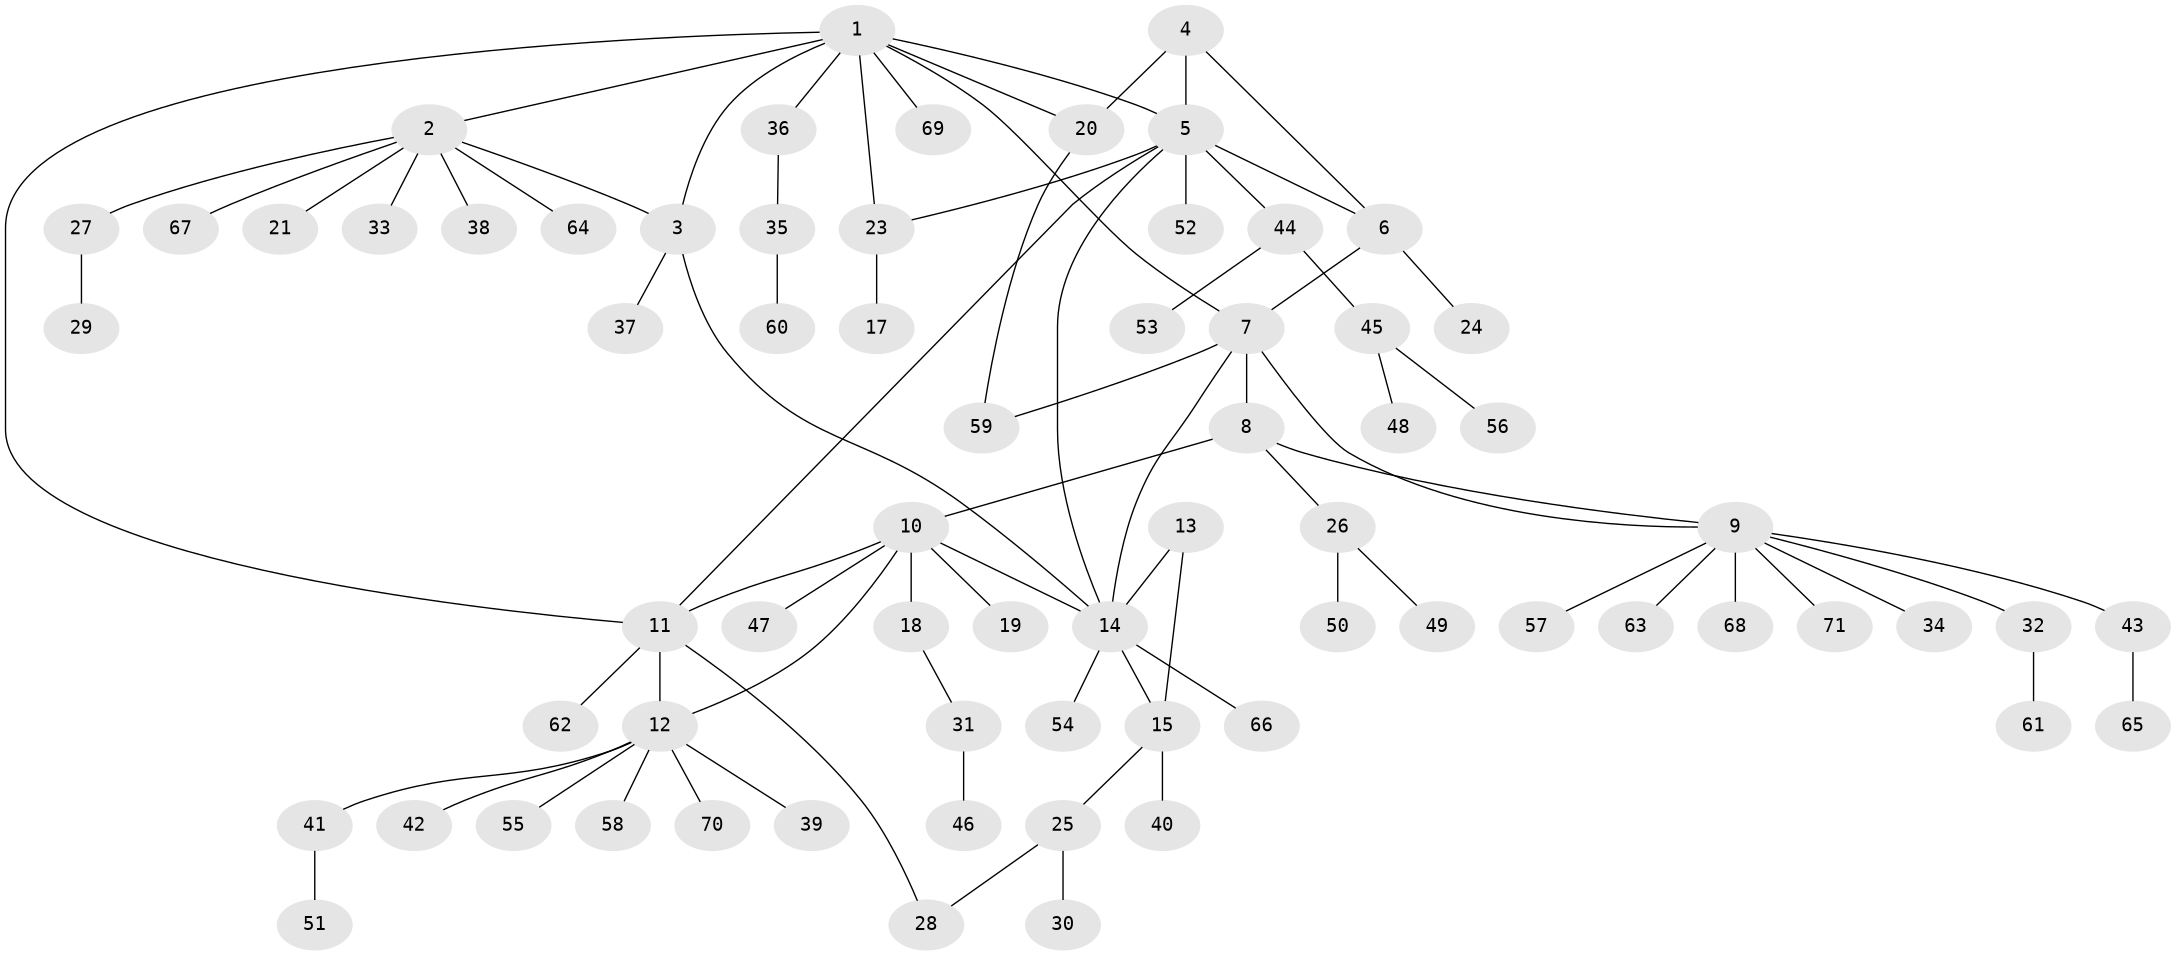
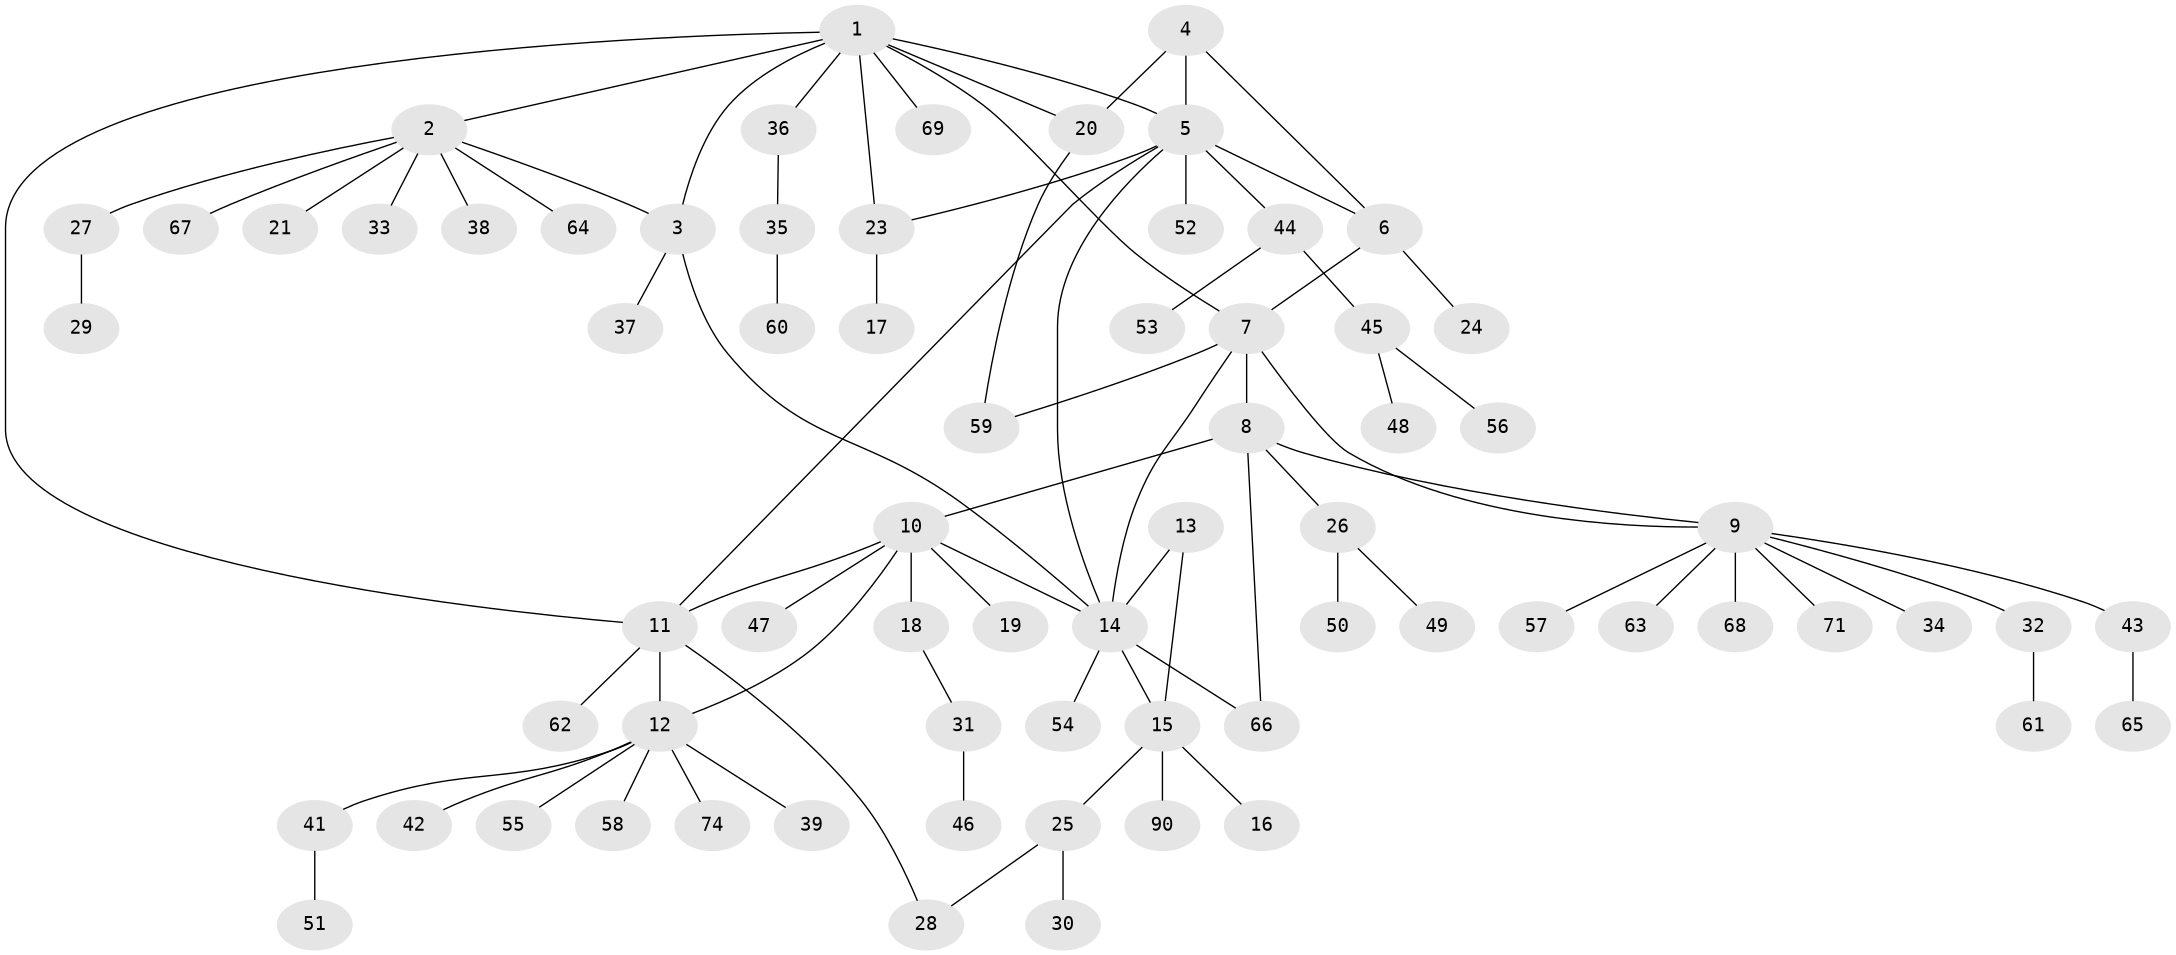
none -> (1254, 577)
(712, 826) -> (712, 826)
(1162, 826) -> (1162, 826)
none -> (1262, 826)
